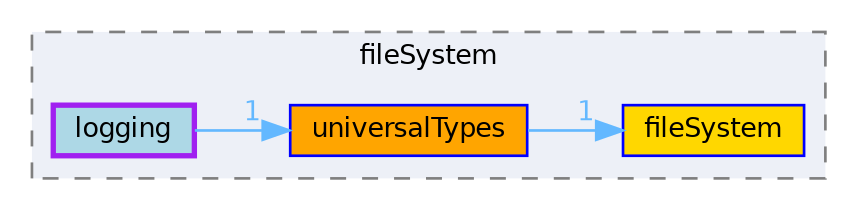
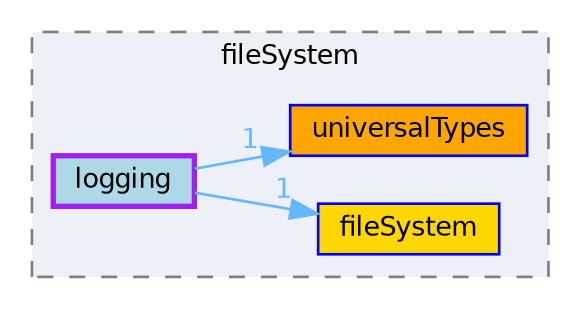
(562, 130) -> (243, 201)
